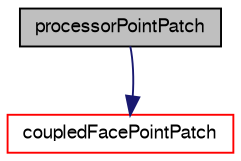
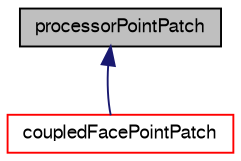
(133, 71) -> (108, 90)
